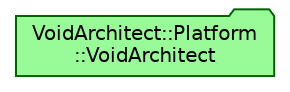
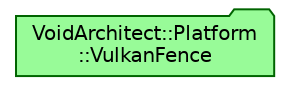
(145, 46) -> (145, 46)
